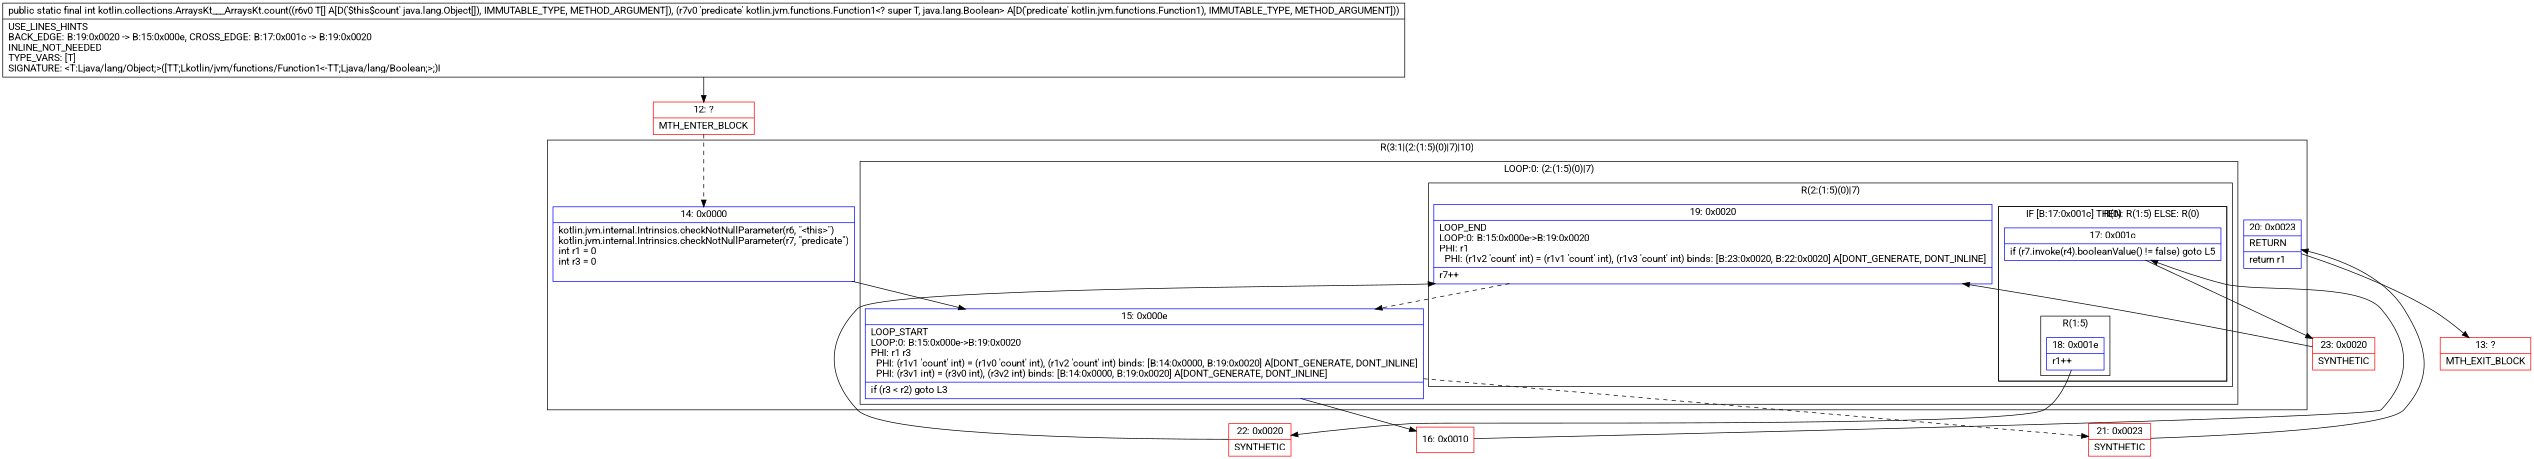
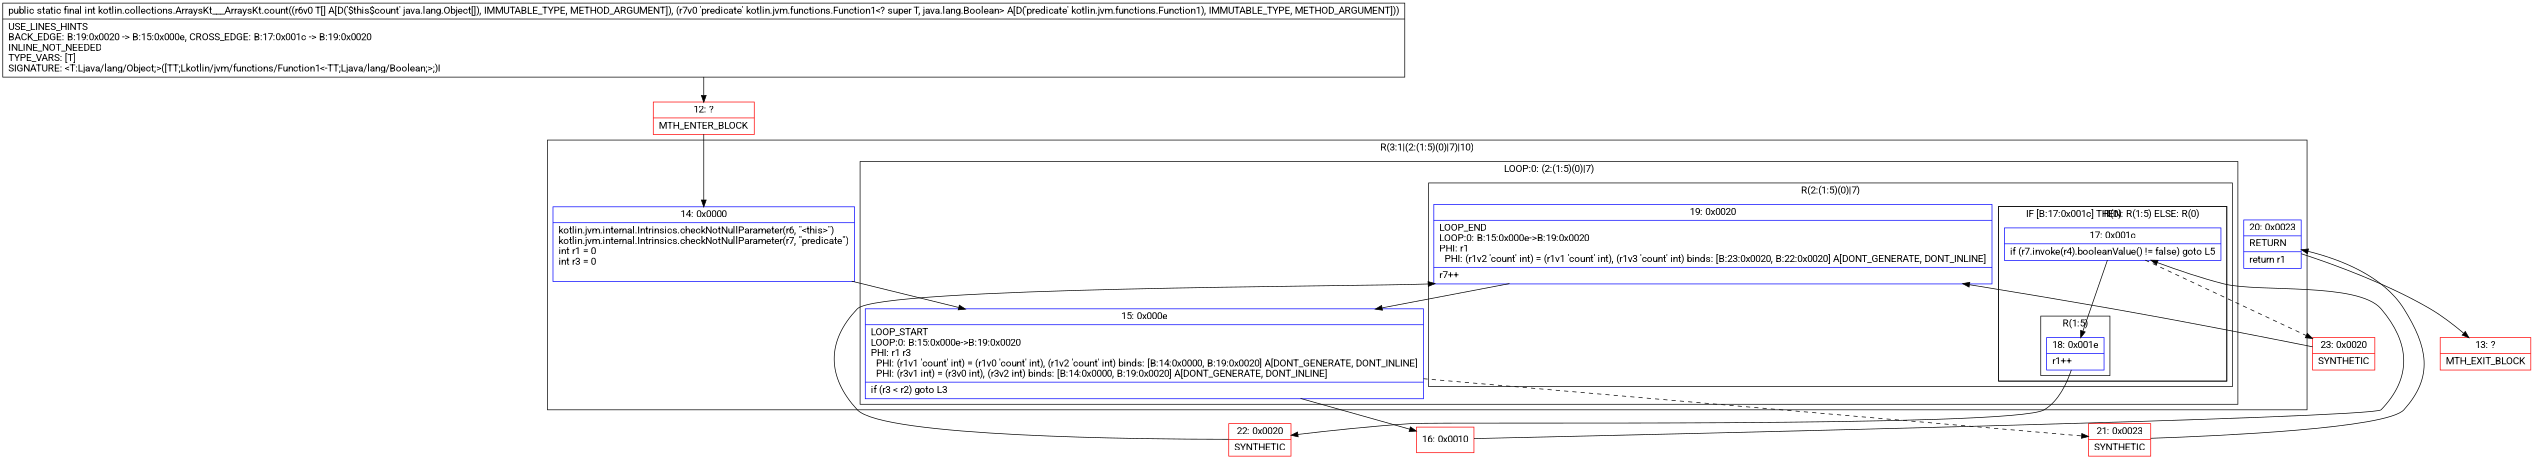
(704, 167) -> (704, 167)
(1446, 296) -> (1446, 296)
none -> (2095, 296)
(2222, 296) -> (2222, 296)
